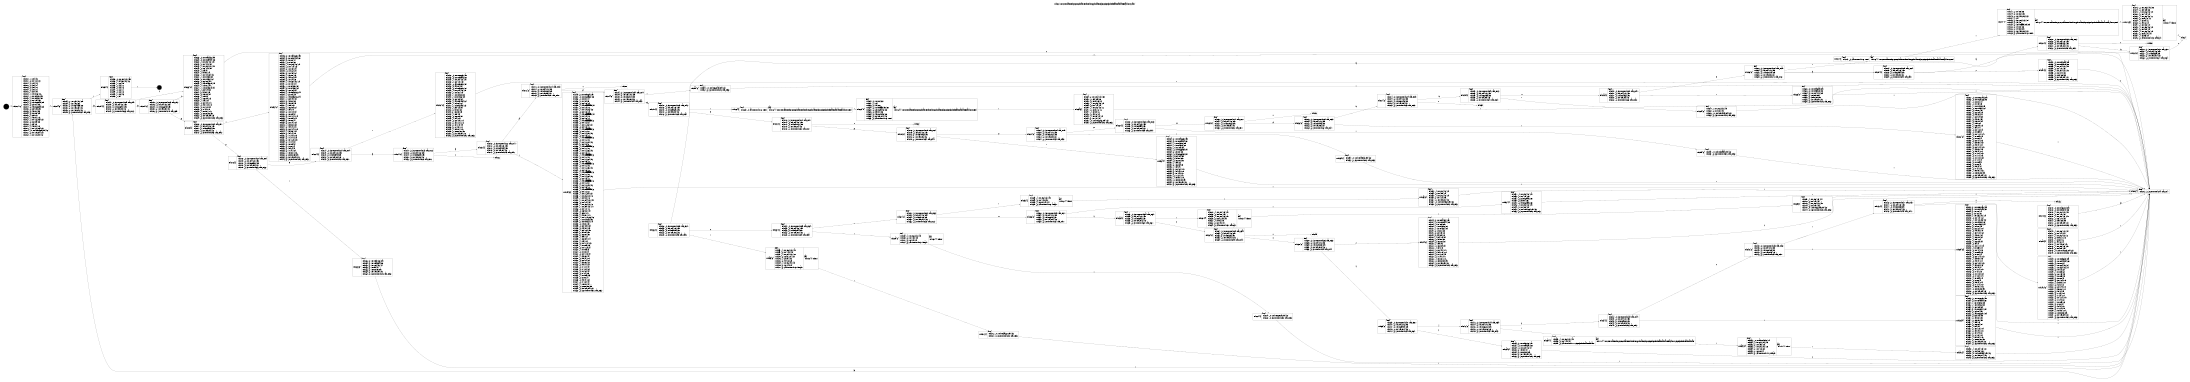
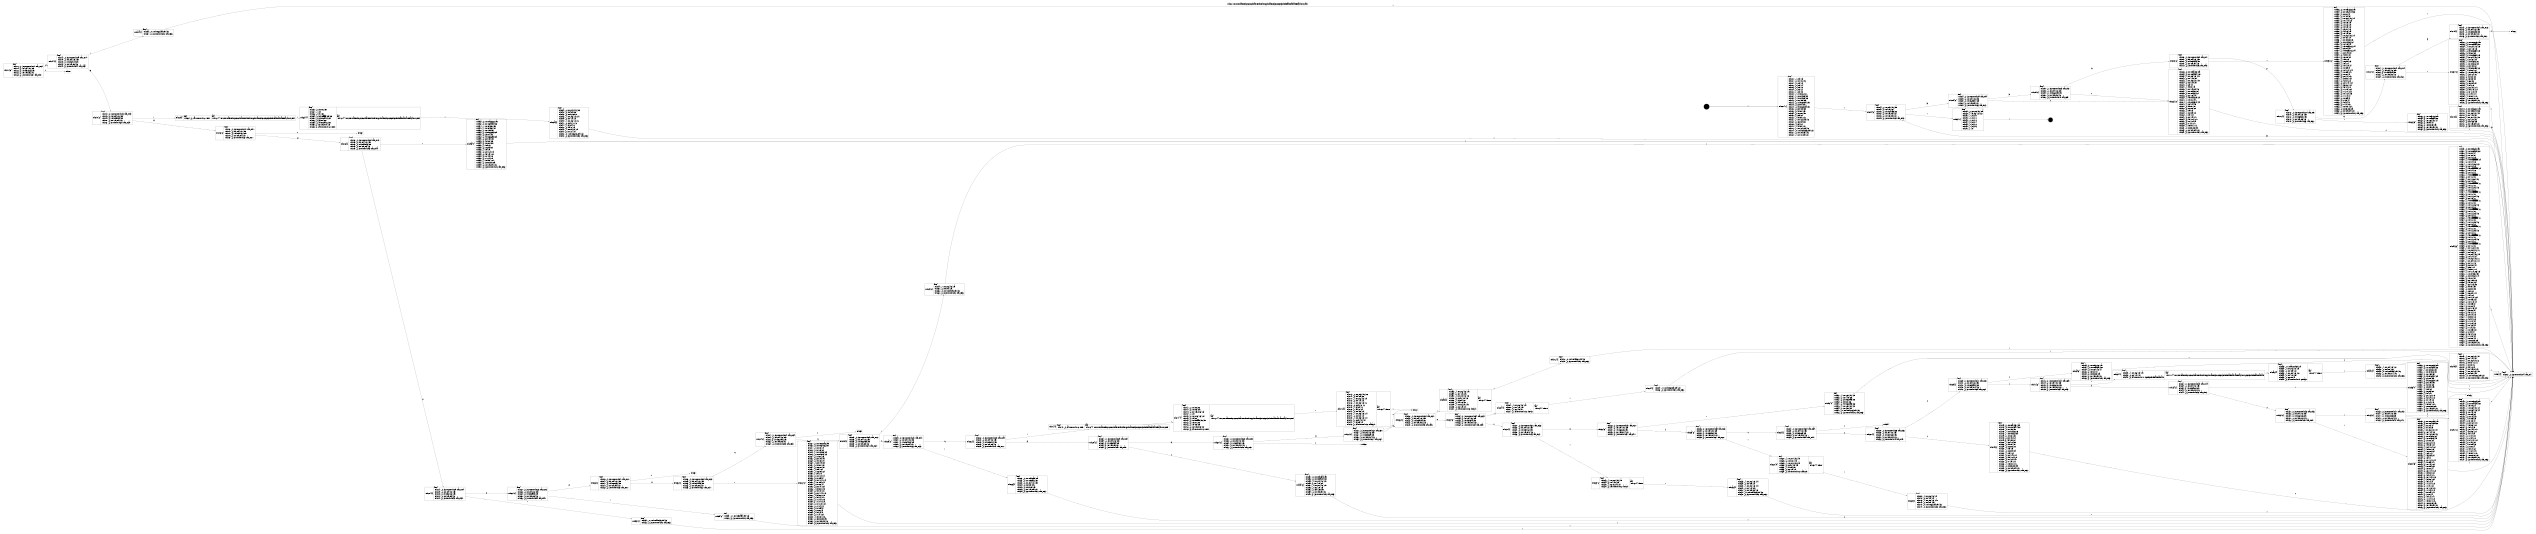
(1338, 64) -> (1389, 428)
(497, 148) -> none
